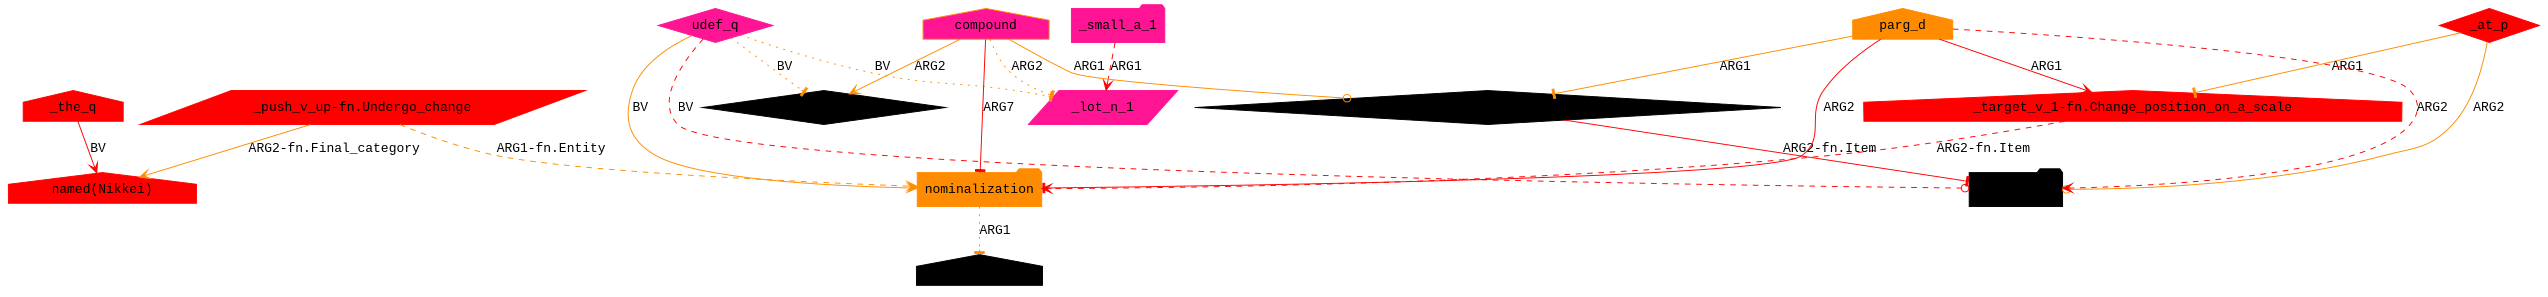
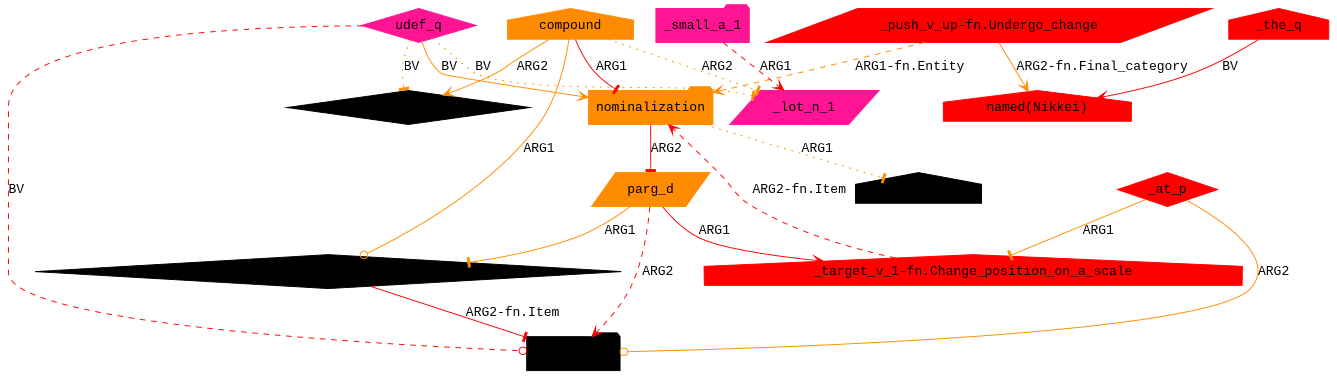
(986, 25) -> (571, 25)
(1903, 25) -> (651, 190)
(999, 108) -> (612, 66)
(1499, 179) -> (651, 146)
